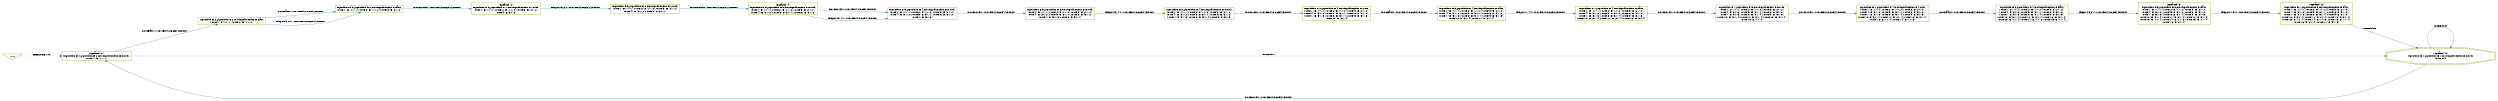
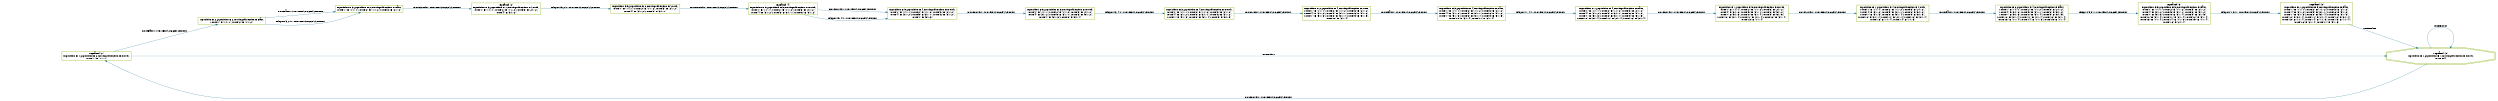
(13, 56) -> none
